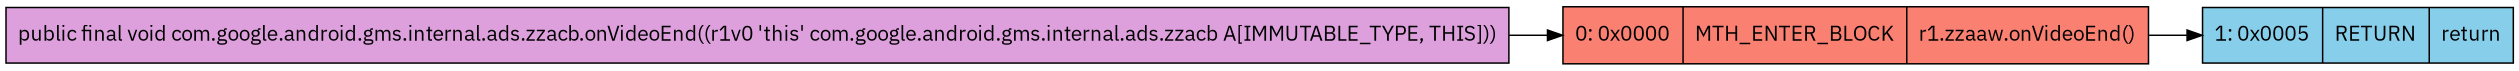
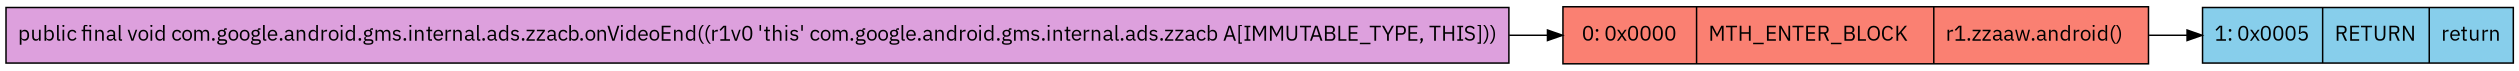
(2028, 35) -> (2034, 35)
